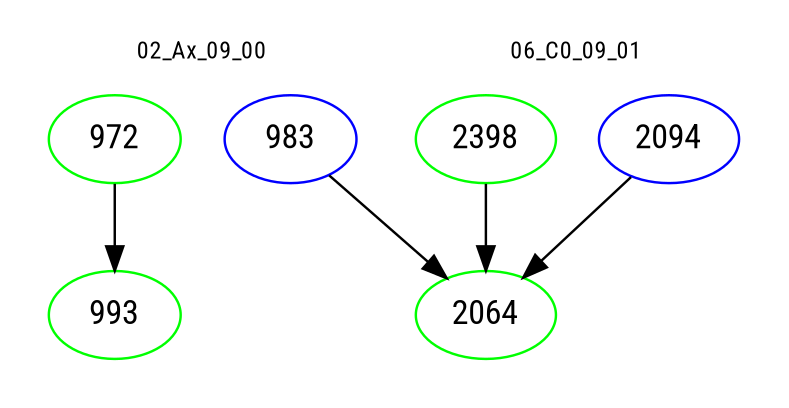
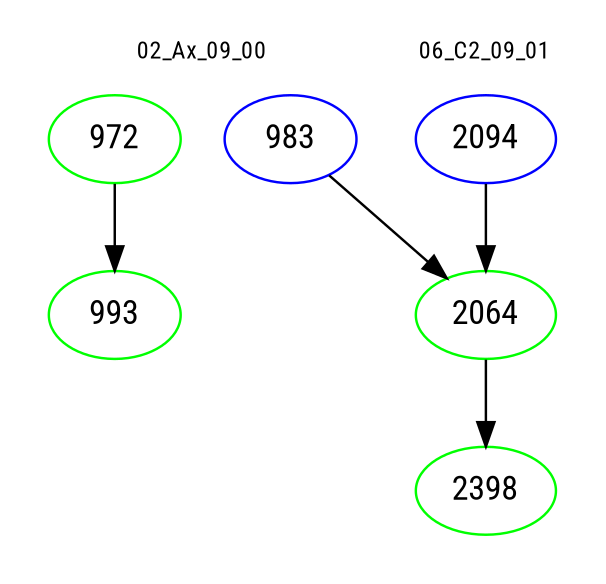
(577, 52) -> (486, 52)
(486, 215) -> (486, 391)
